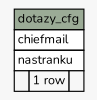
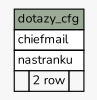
(49, 80) -> (49, 80)
